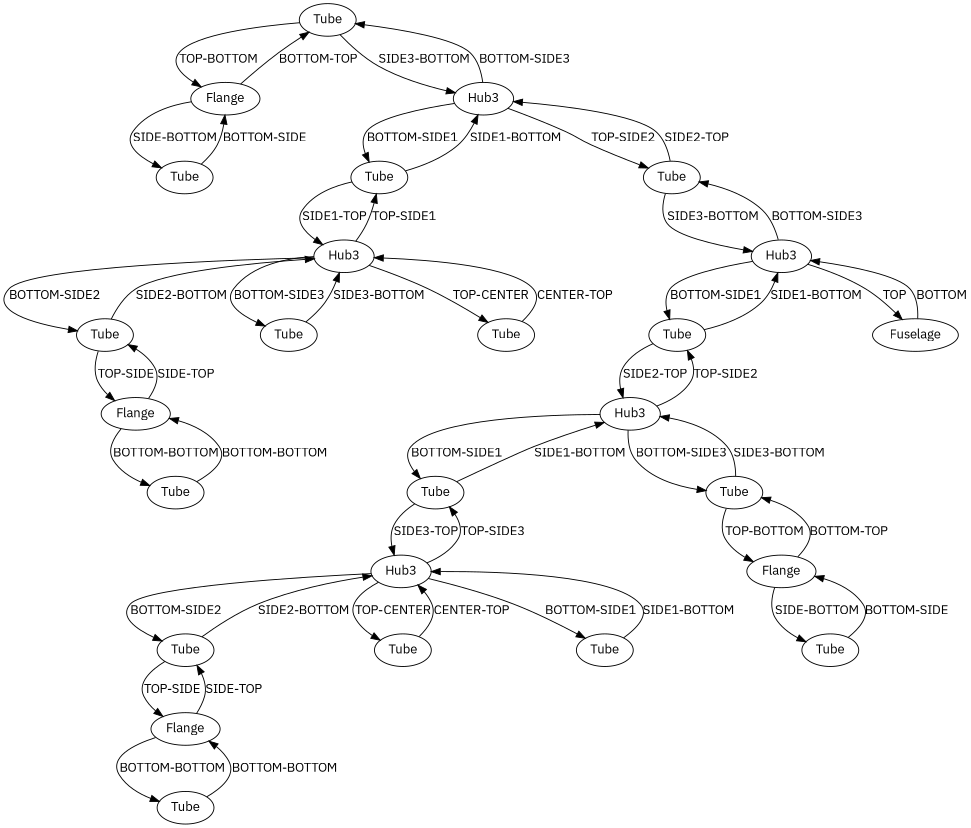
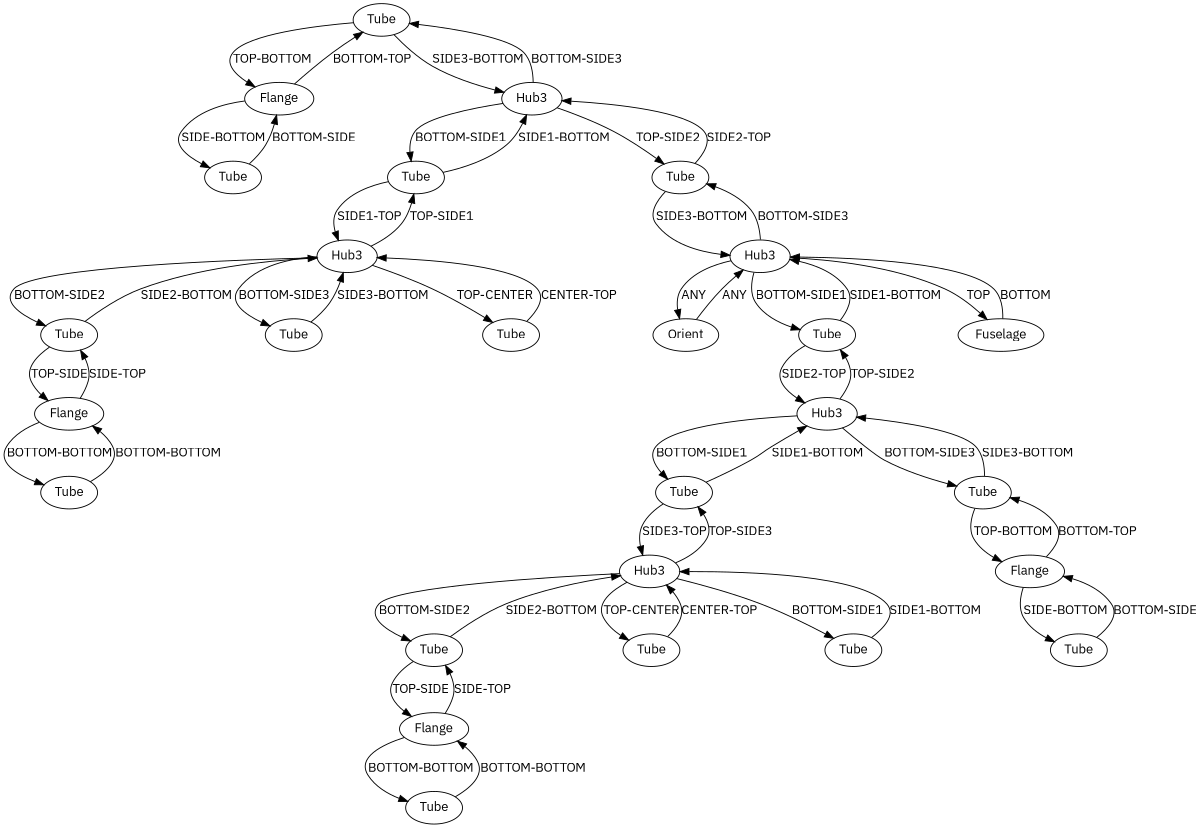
none -> (686, 335)
